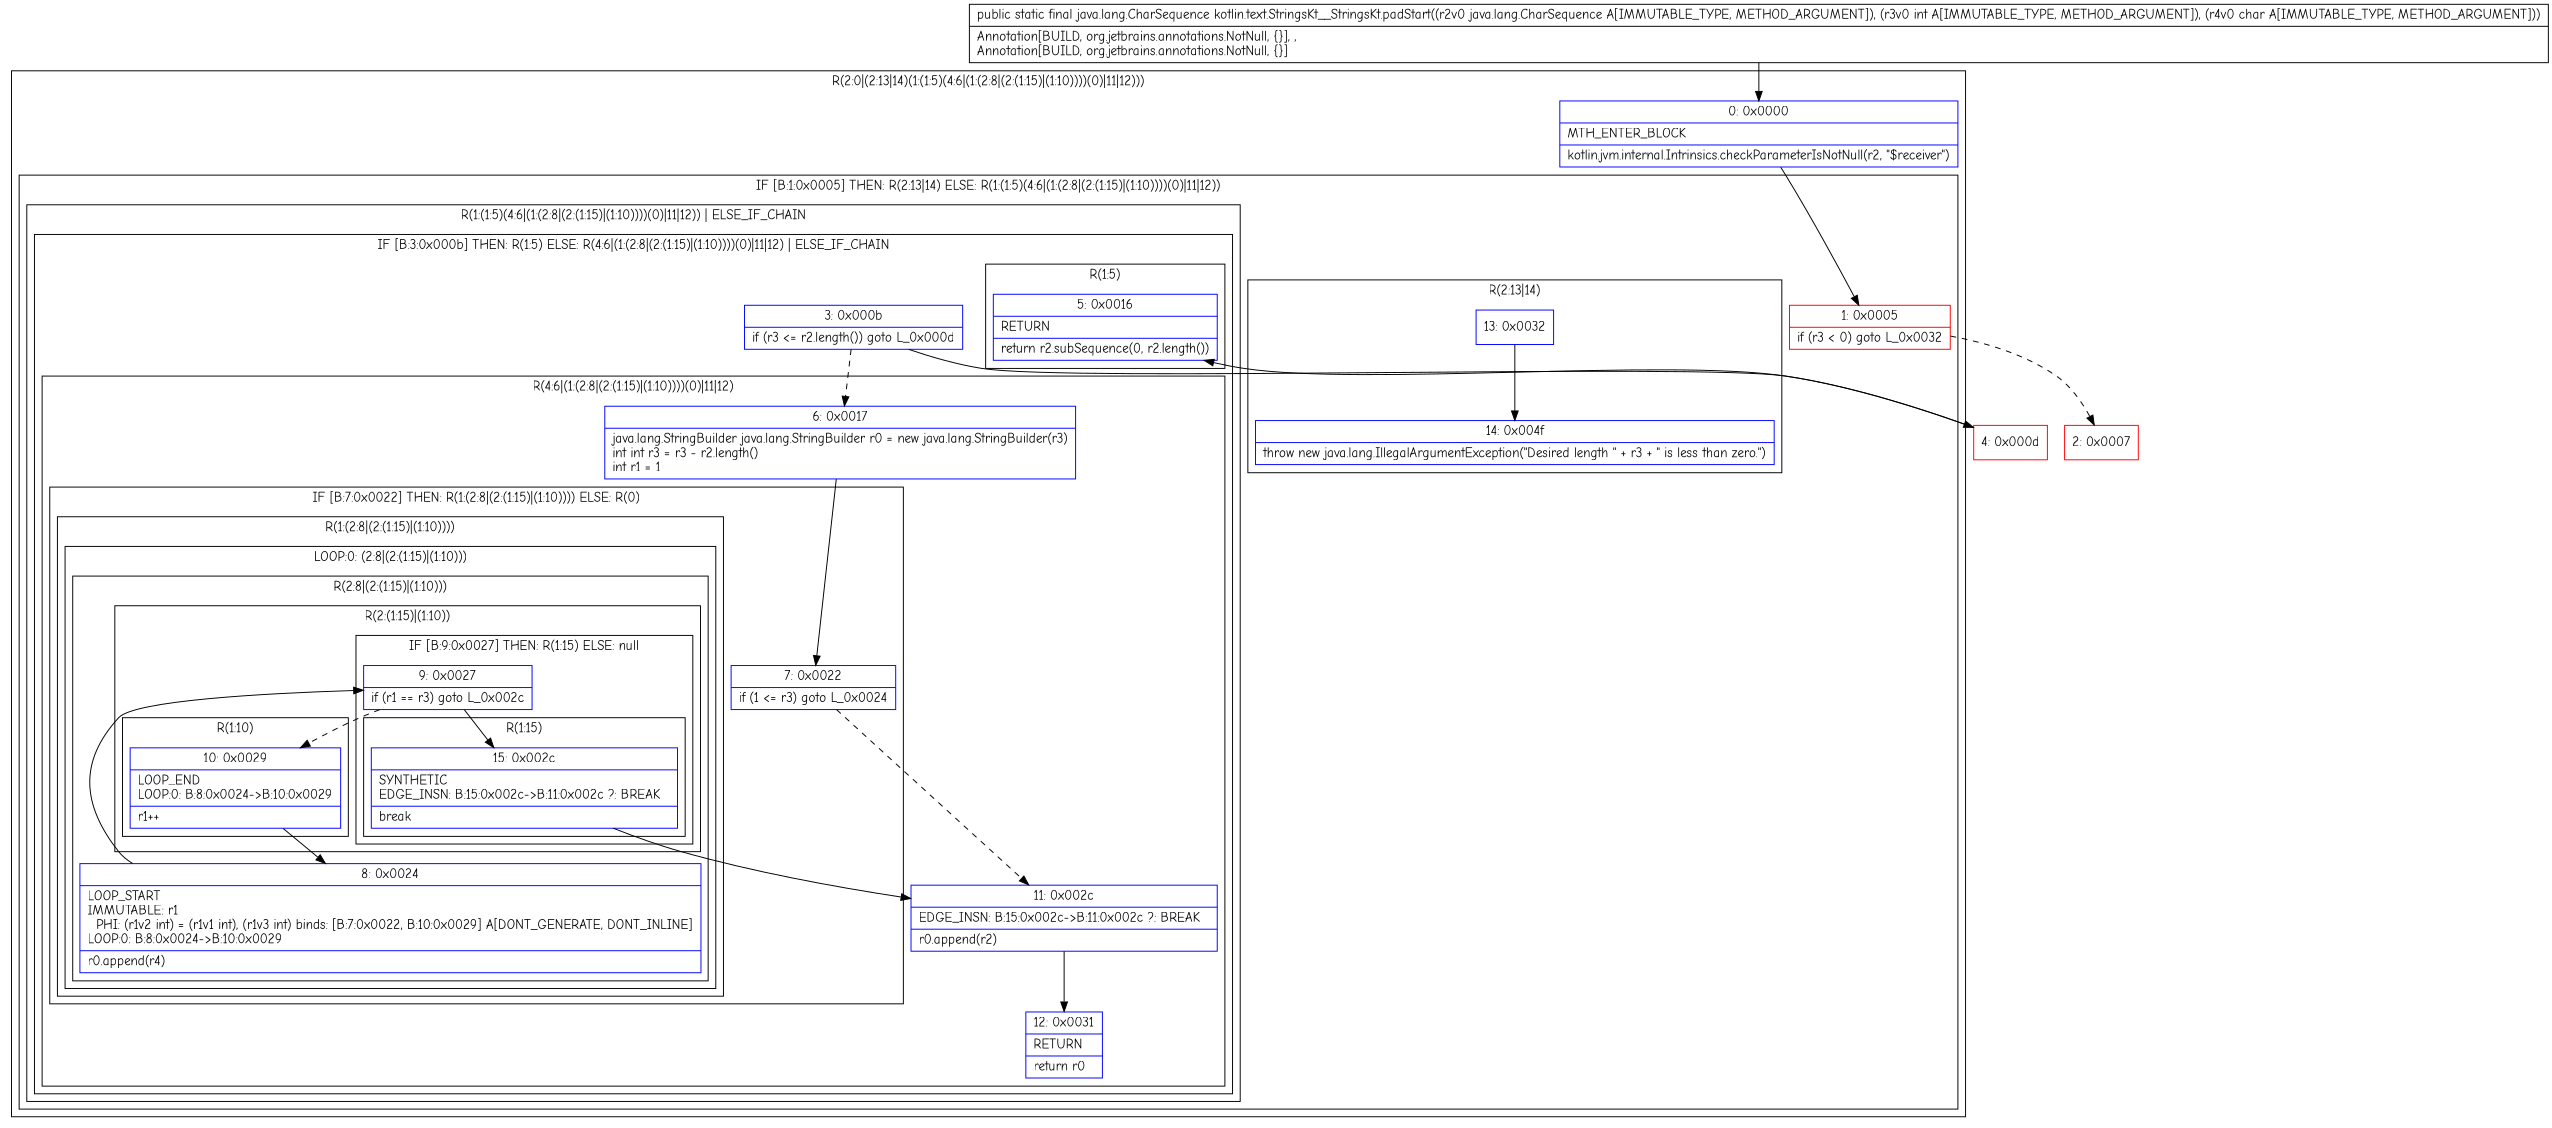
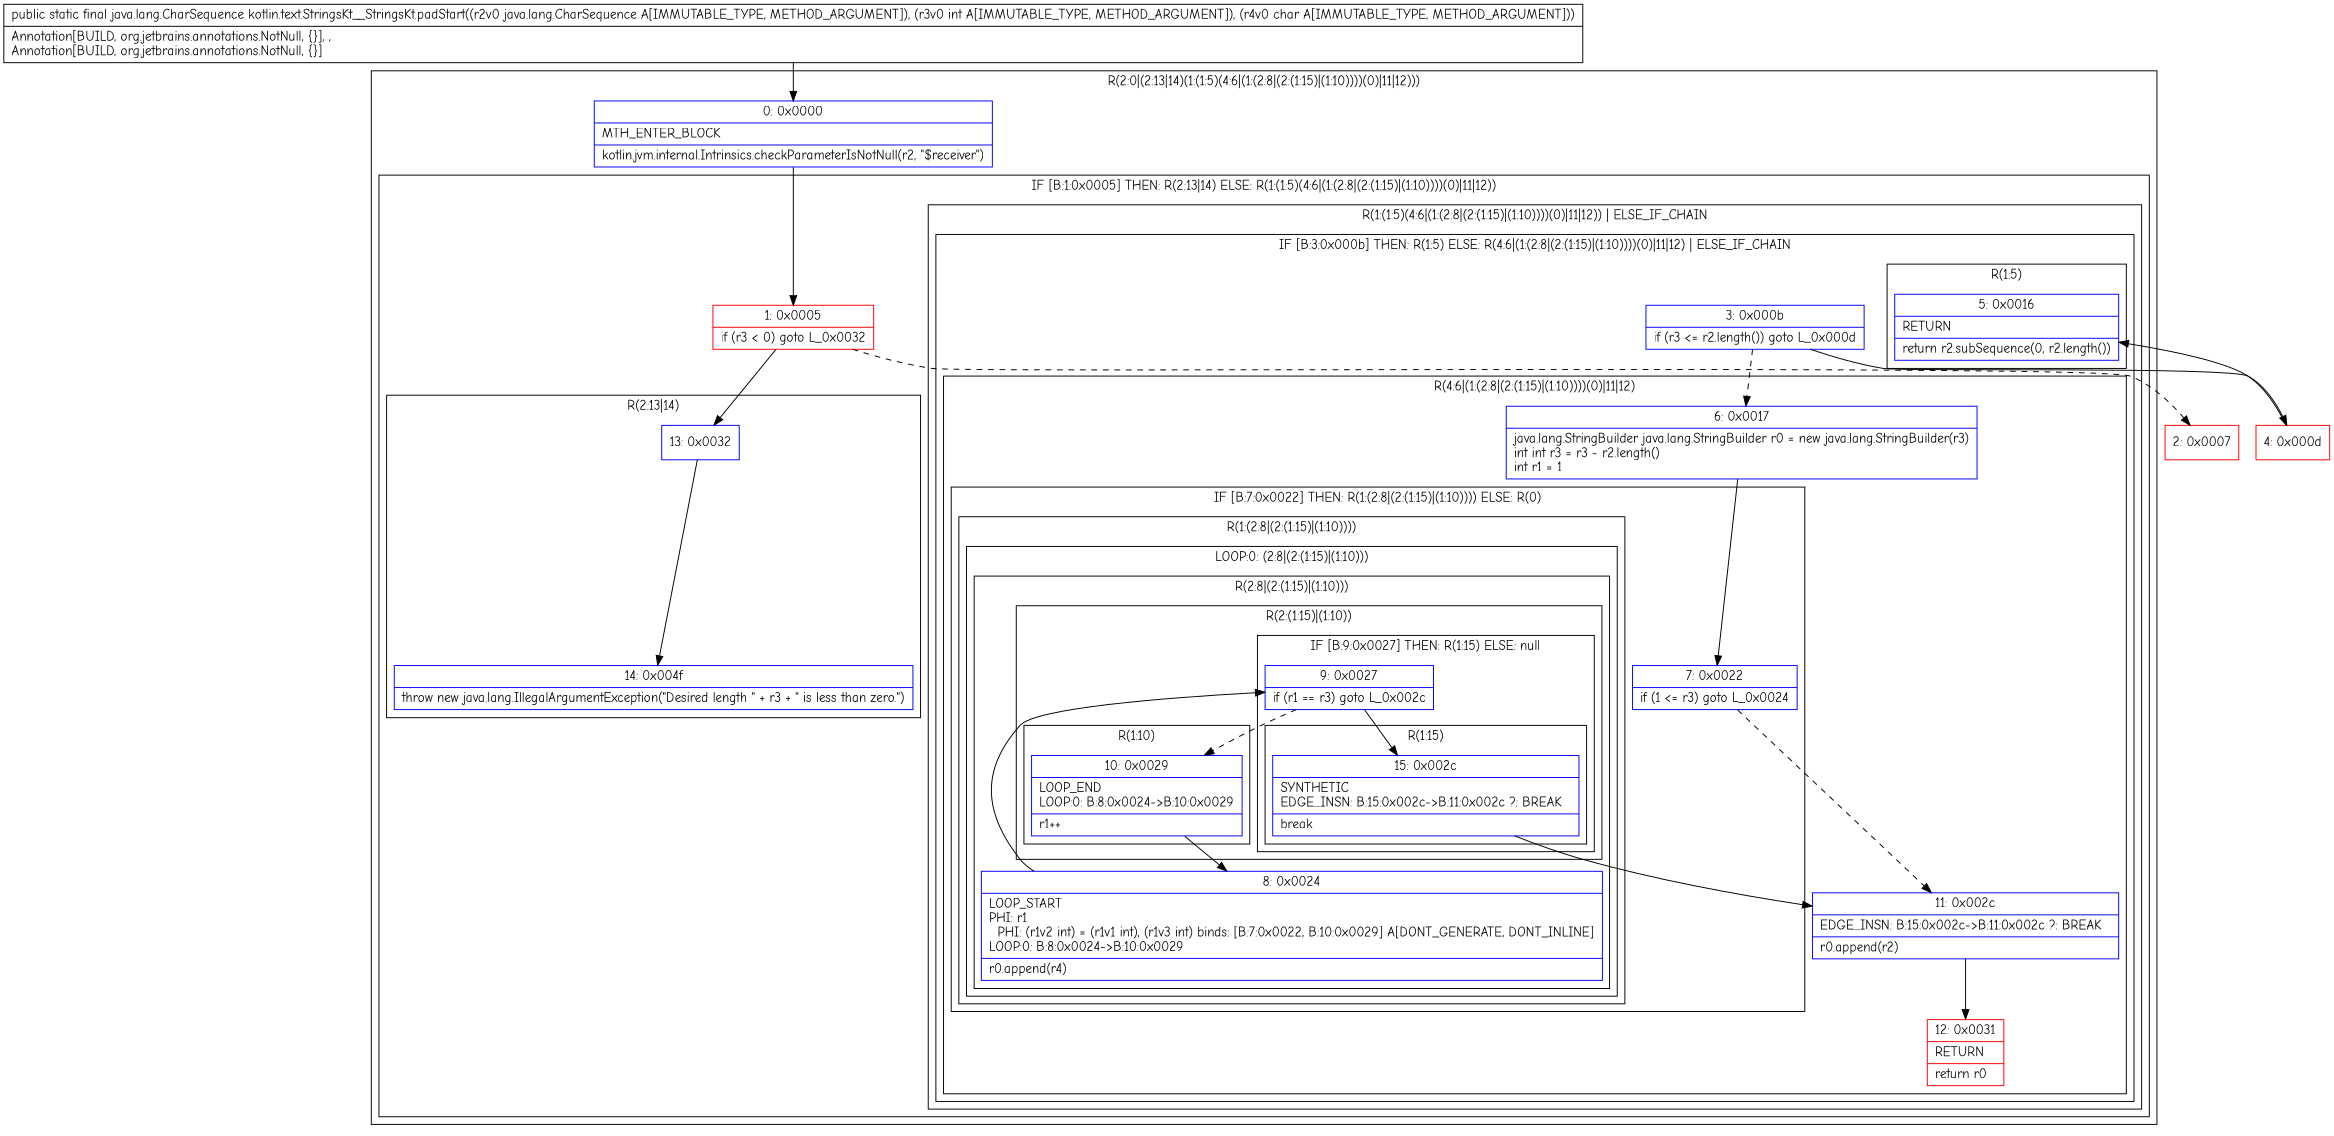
none -> (748, 383)
(135, 911) -> (1011, 918)
(1064, 1045) -> (1966, 1053)
